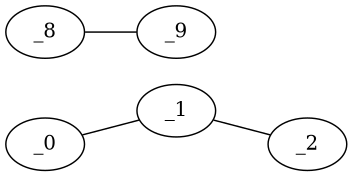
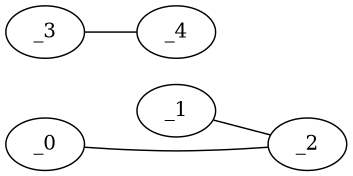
(45, 32) -> (45, 32)
(176, 32) -> (176, 32)
(111, 127) -> (176, 151)
